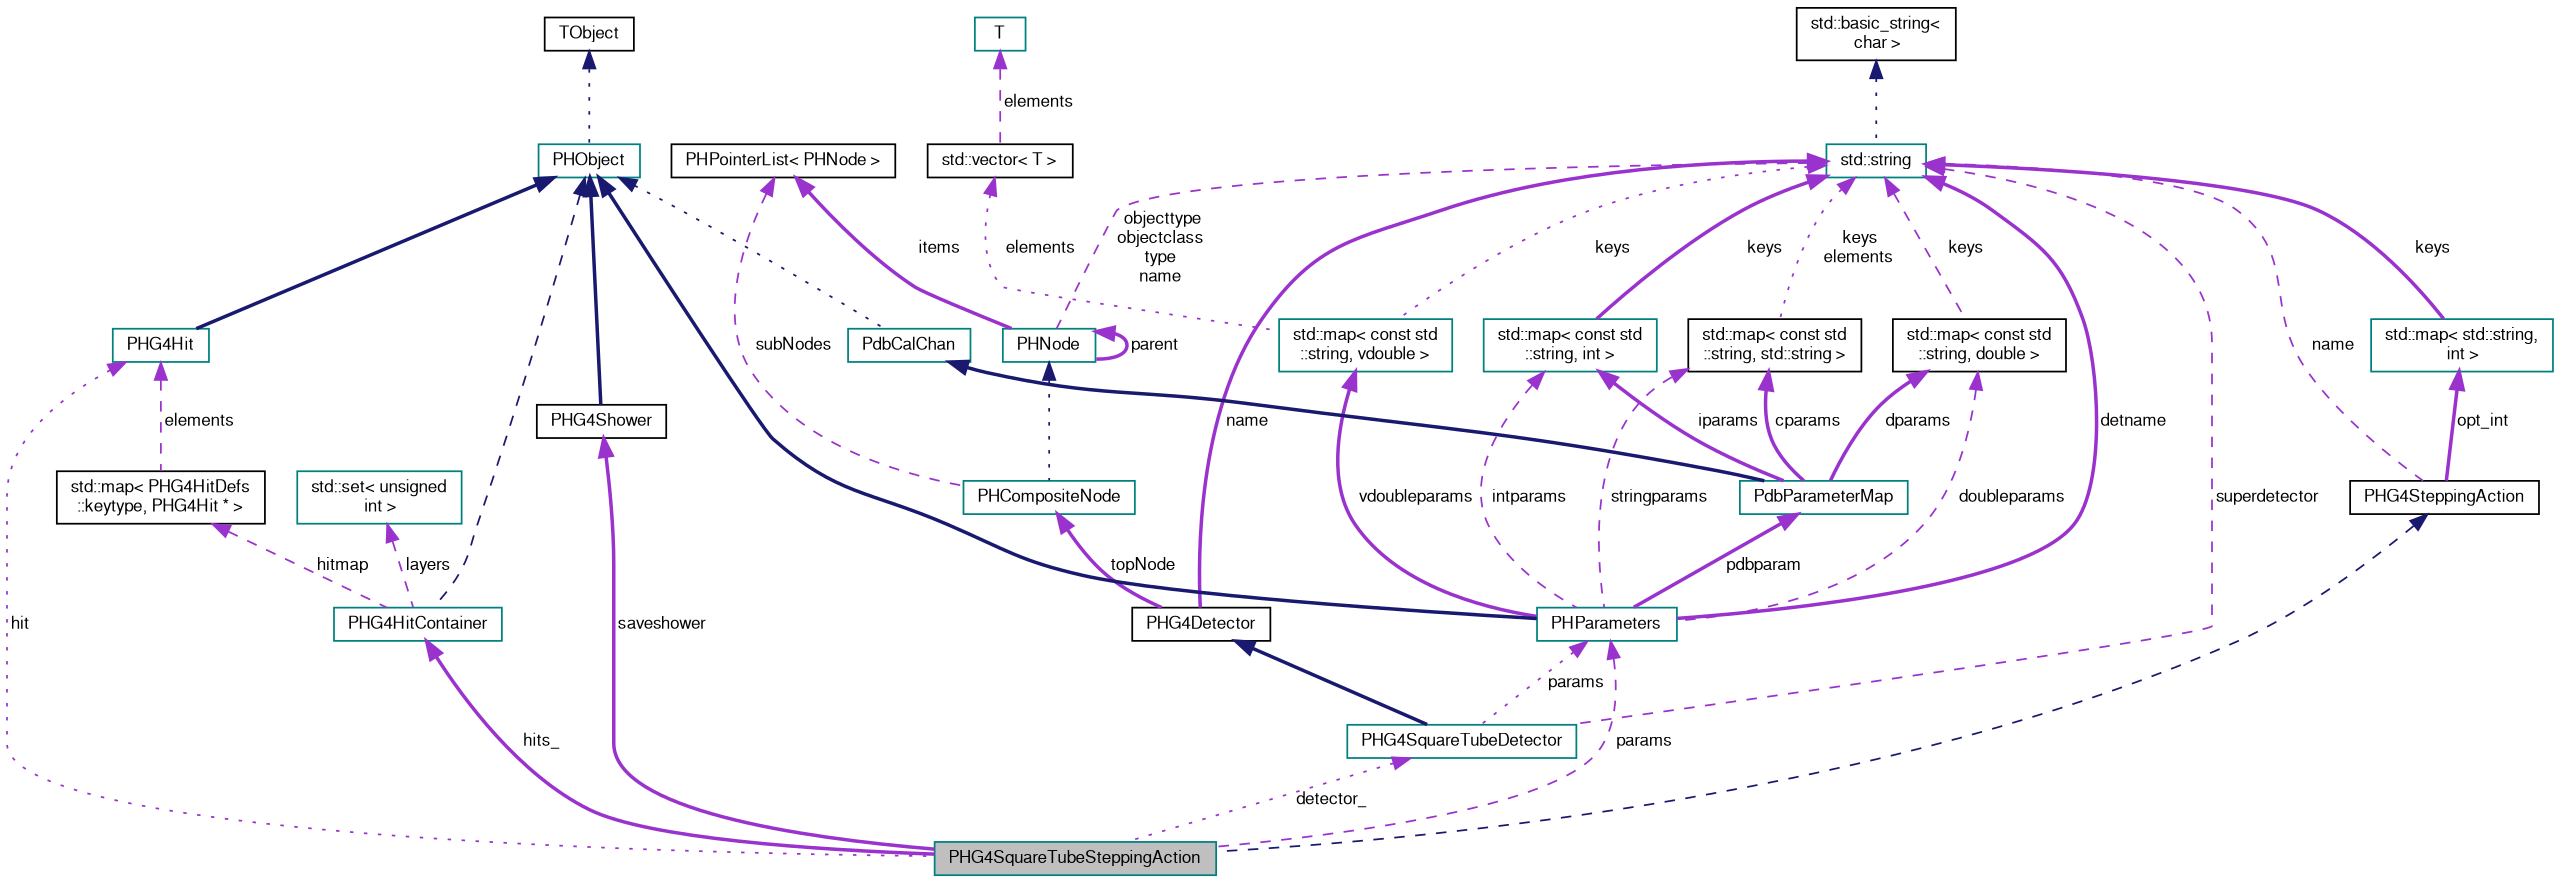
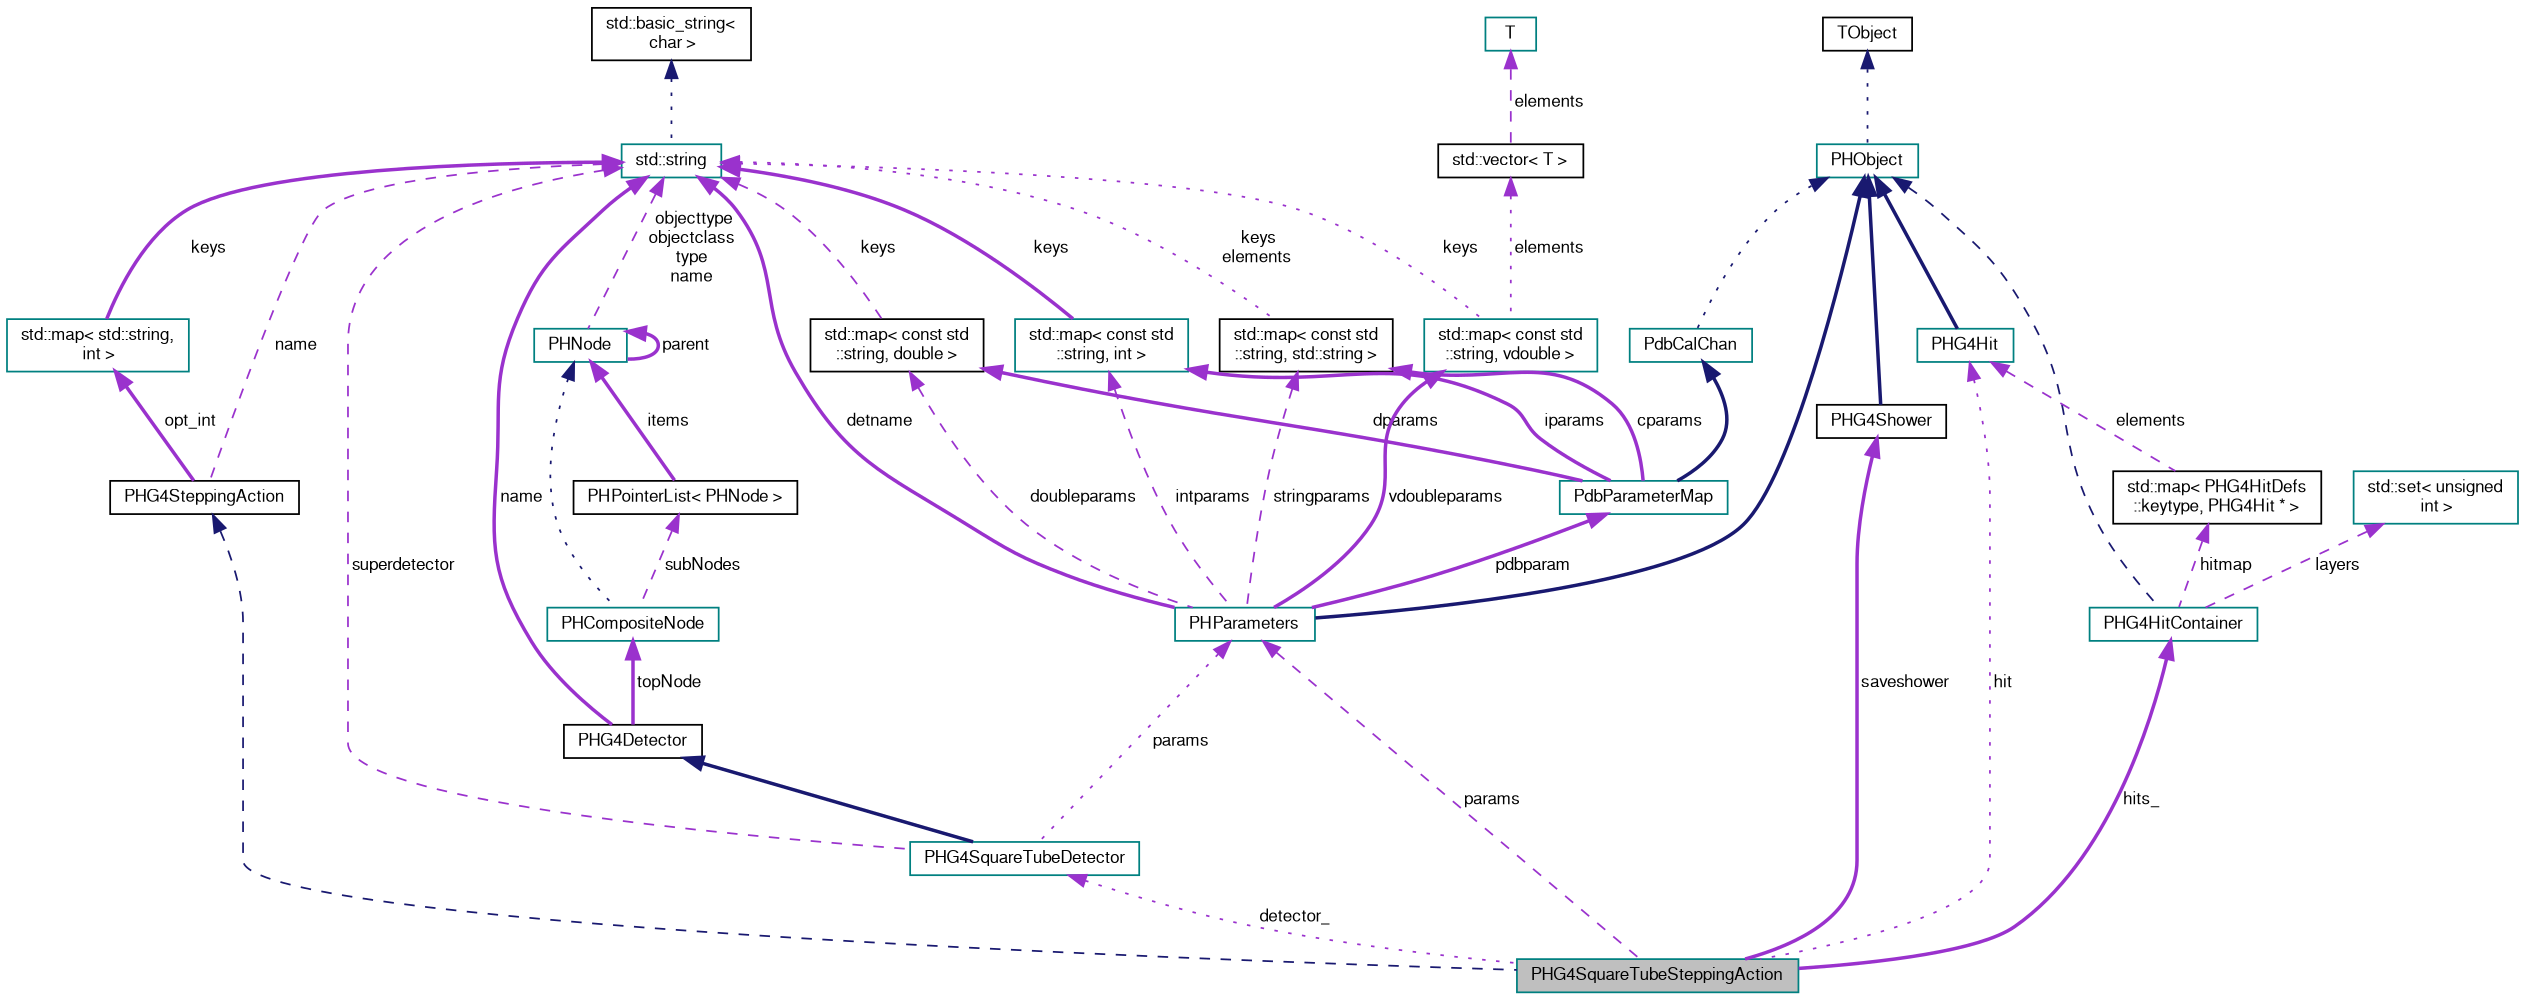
(899, 276) -> (638, 429)
